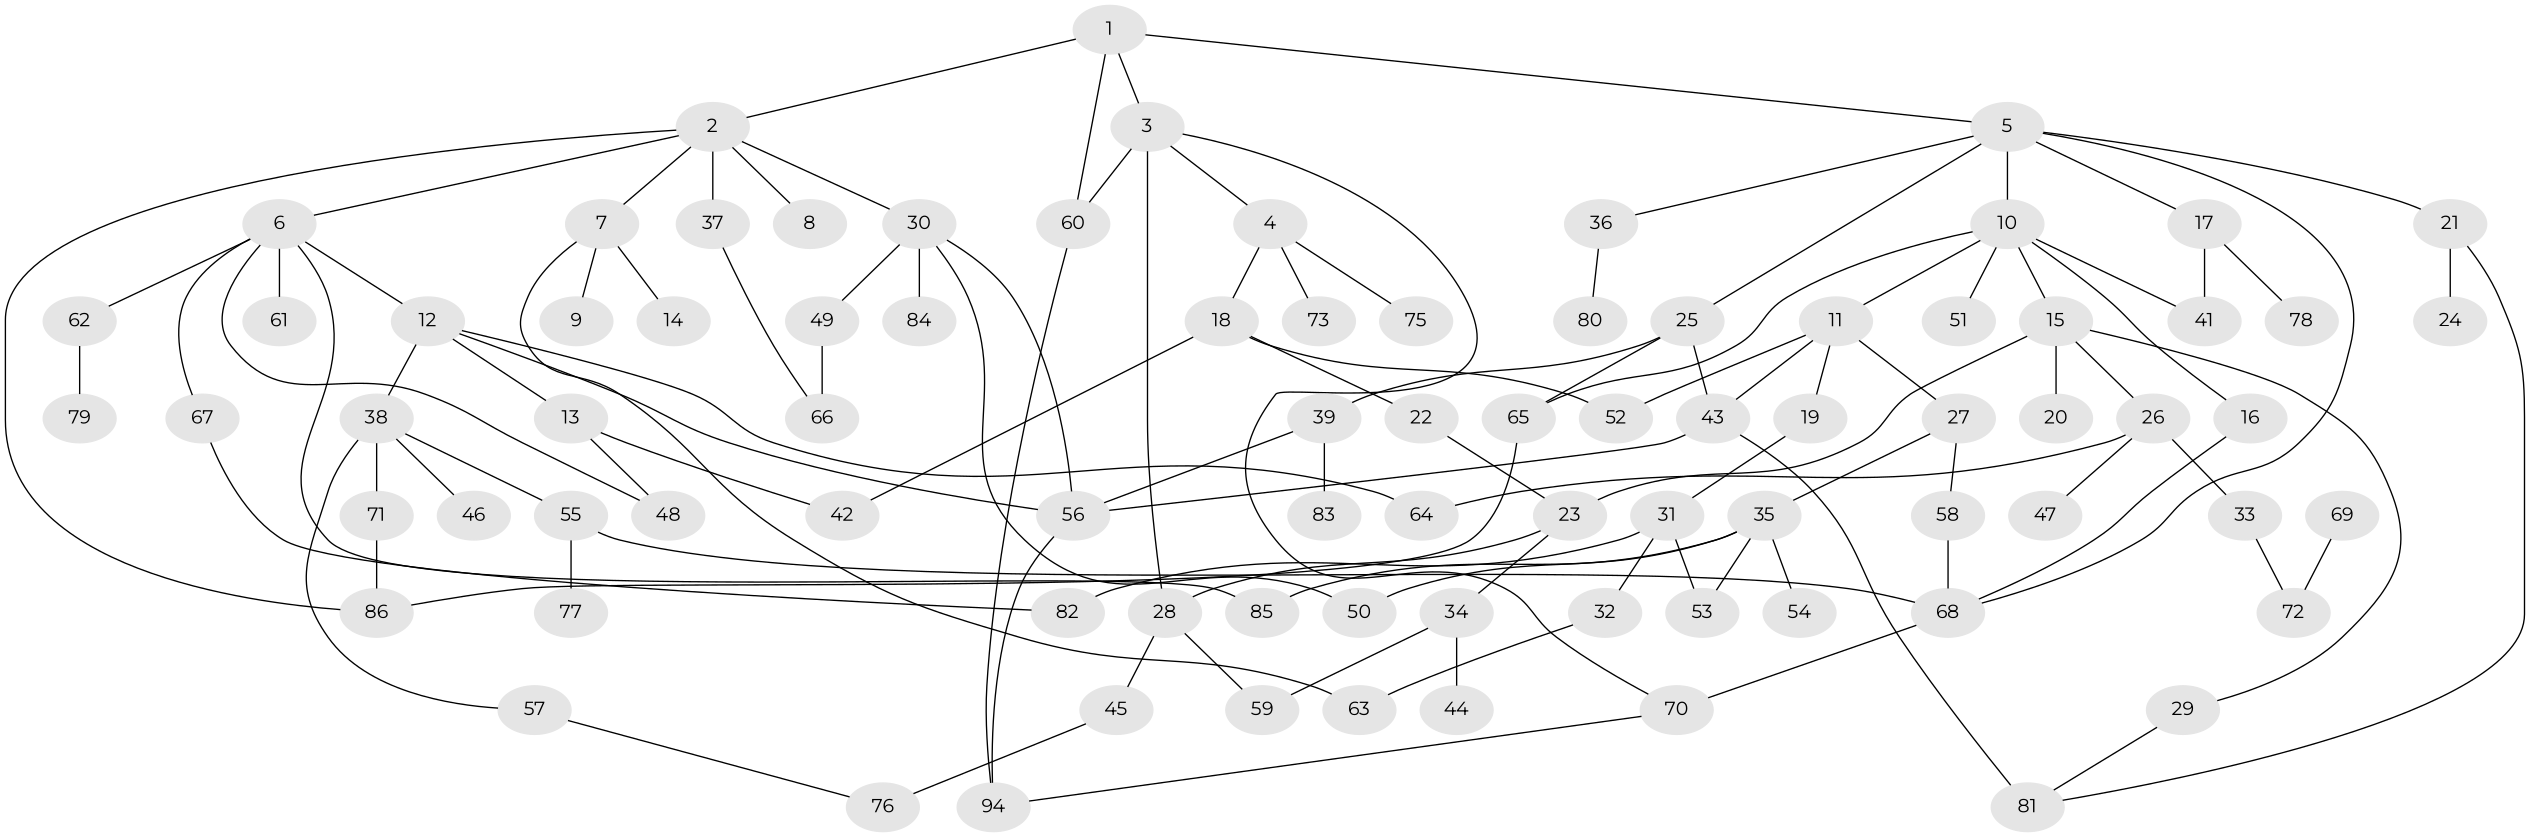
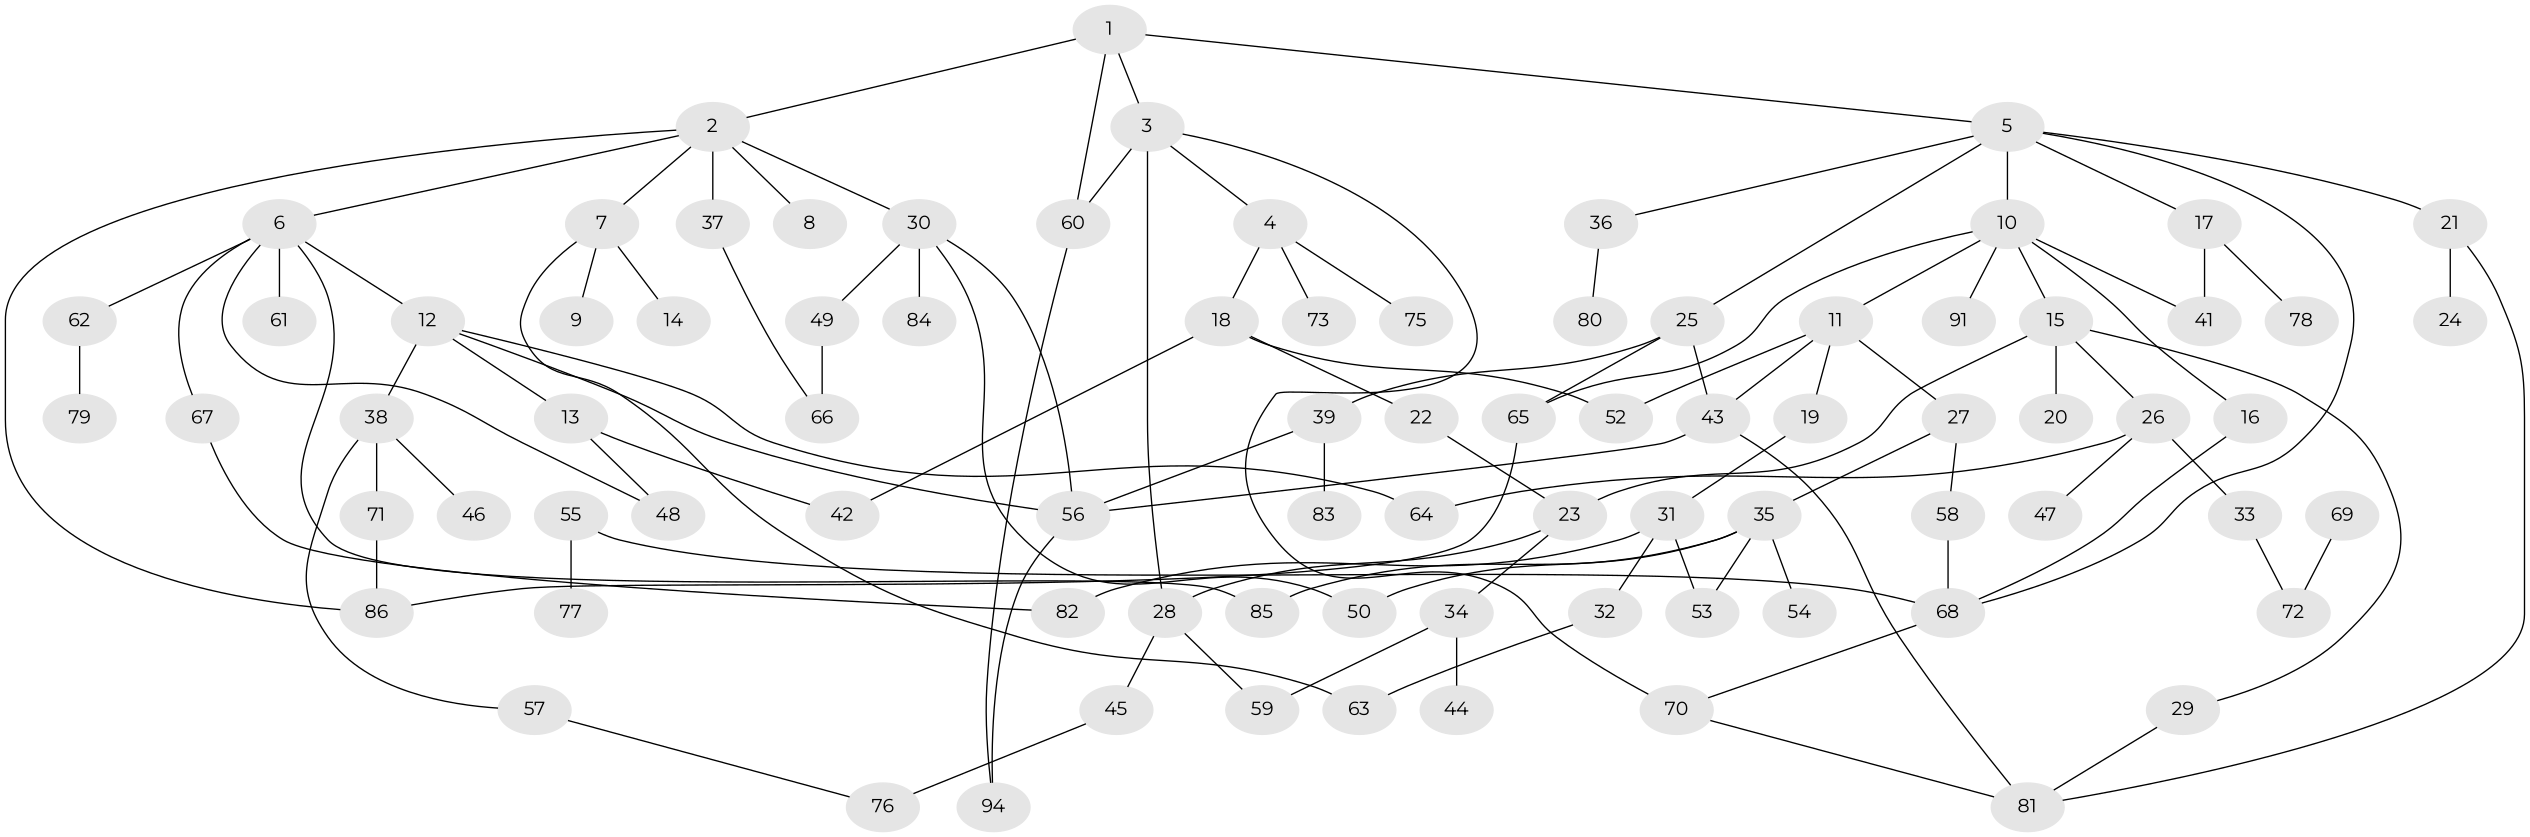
(1959, 321) -> (1959, 321)
(474, 467) -> none
(1335, 759) -> (1852, 759)
